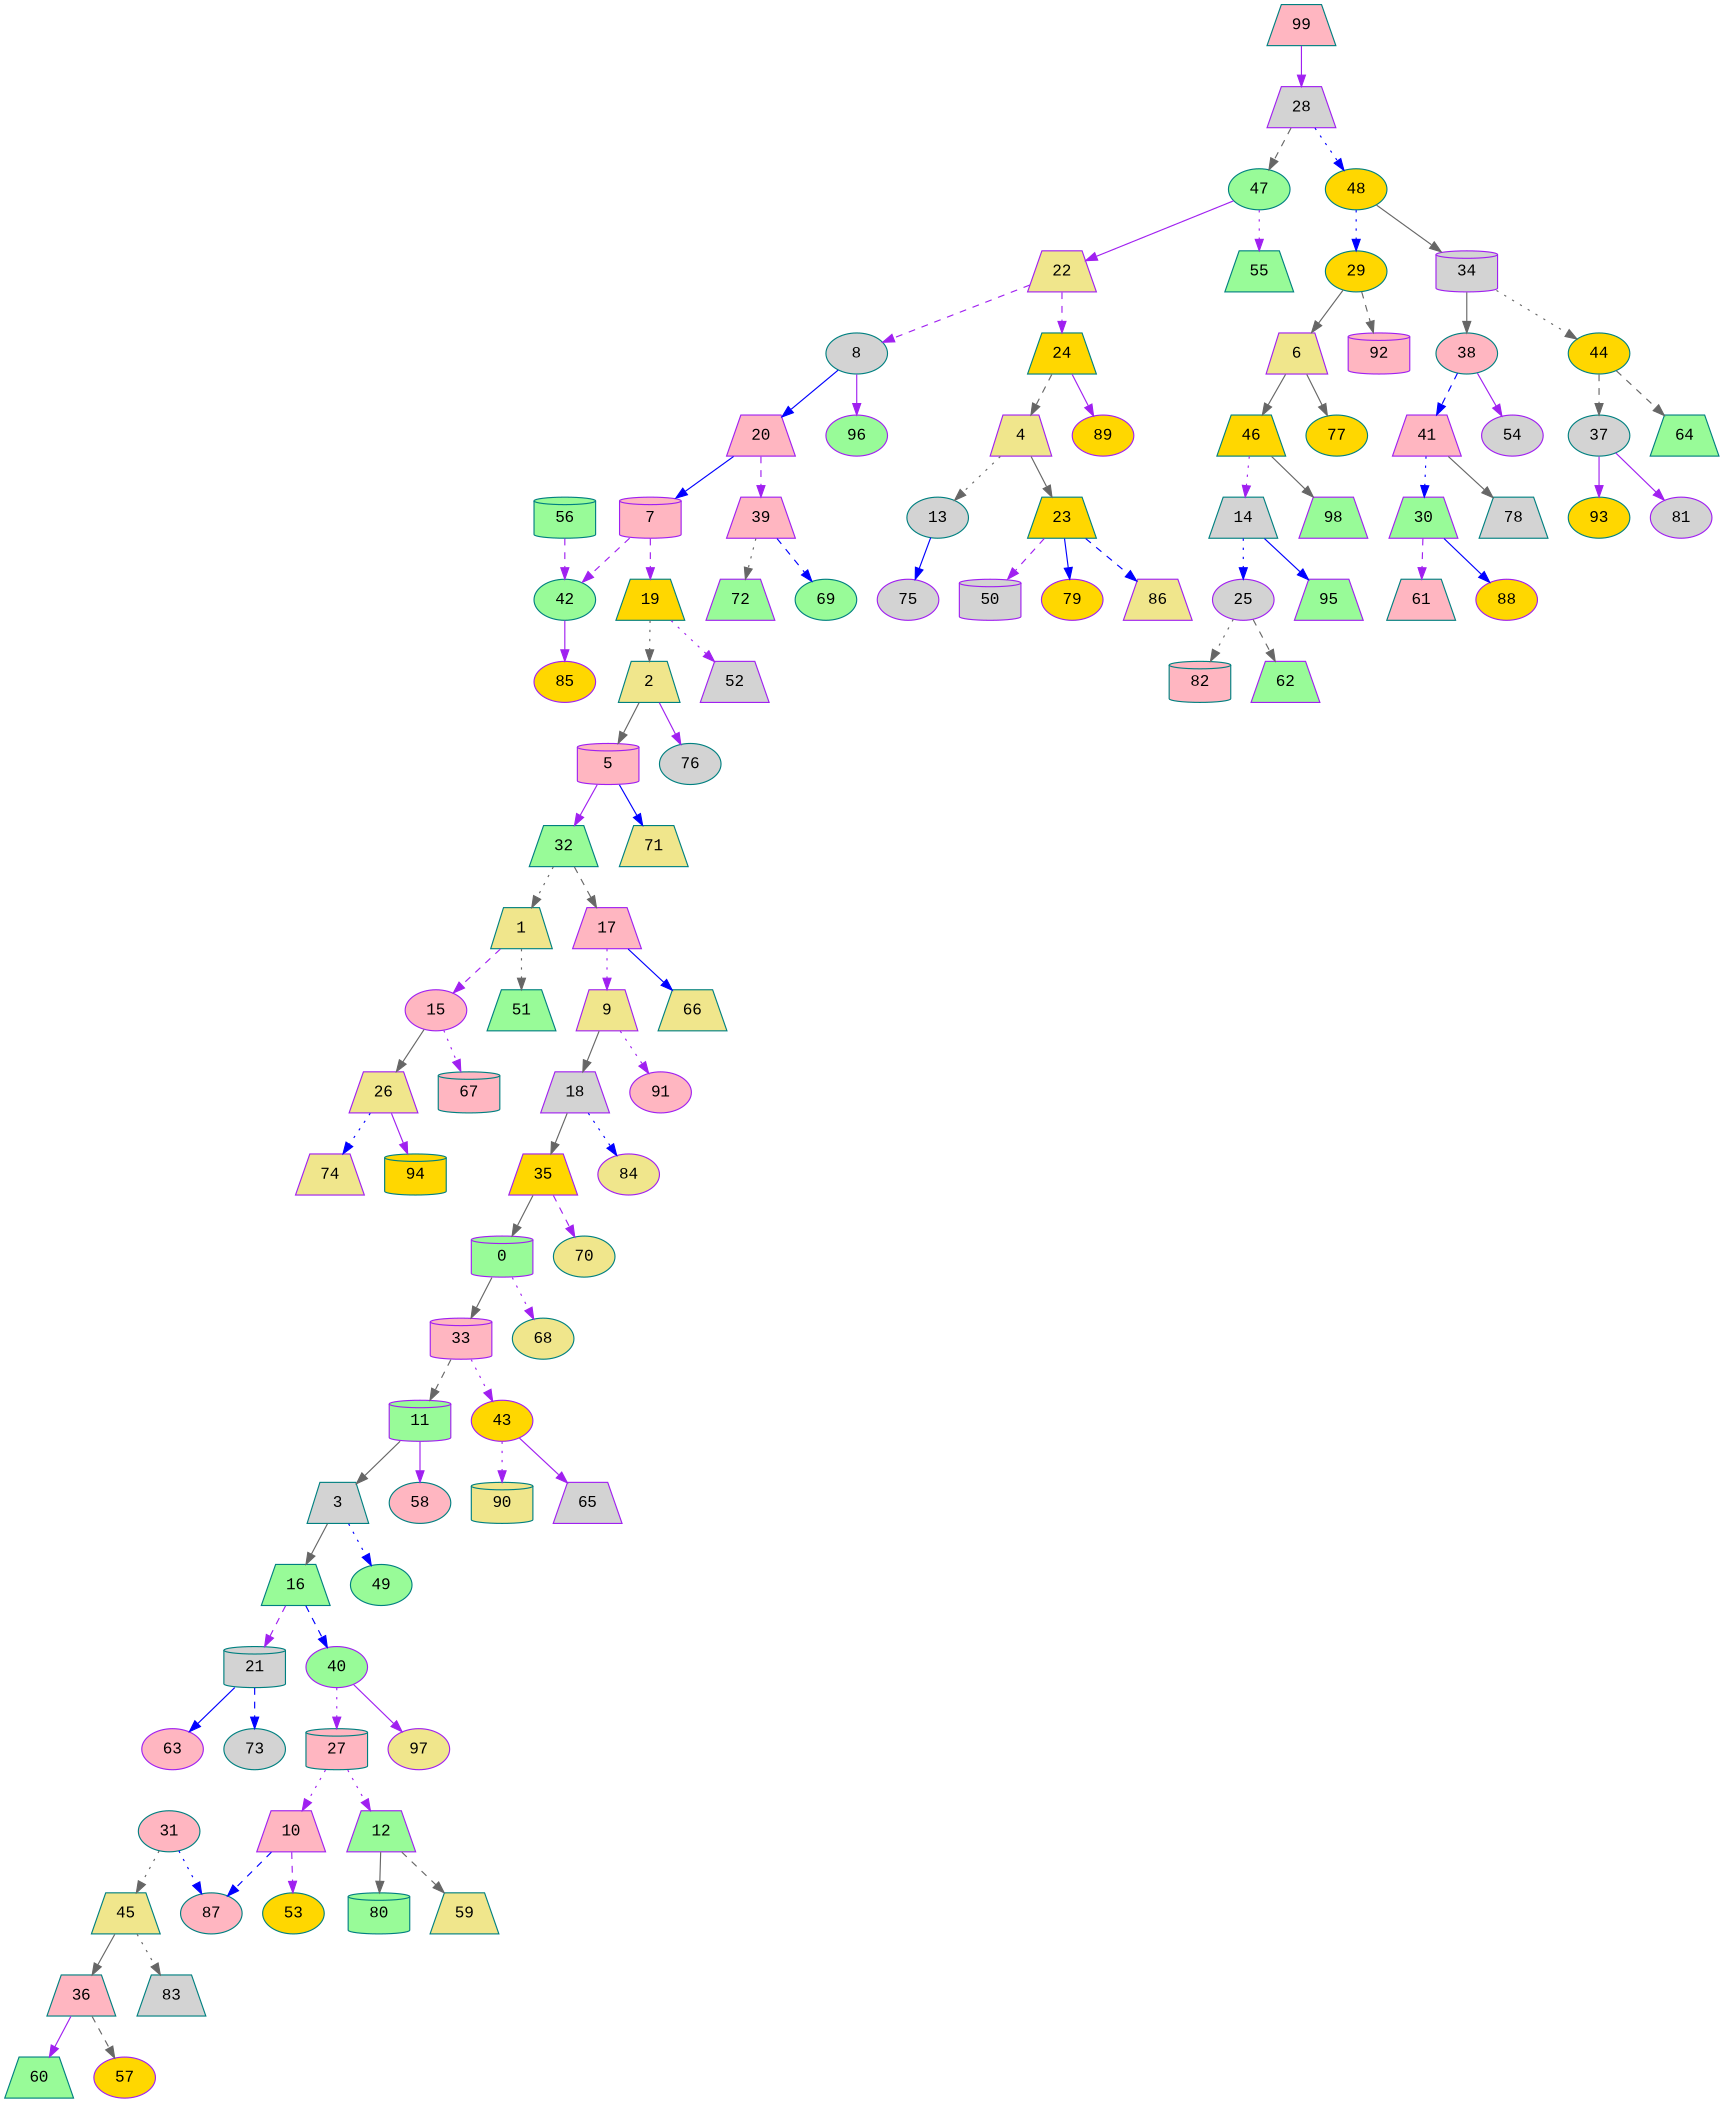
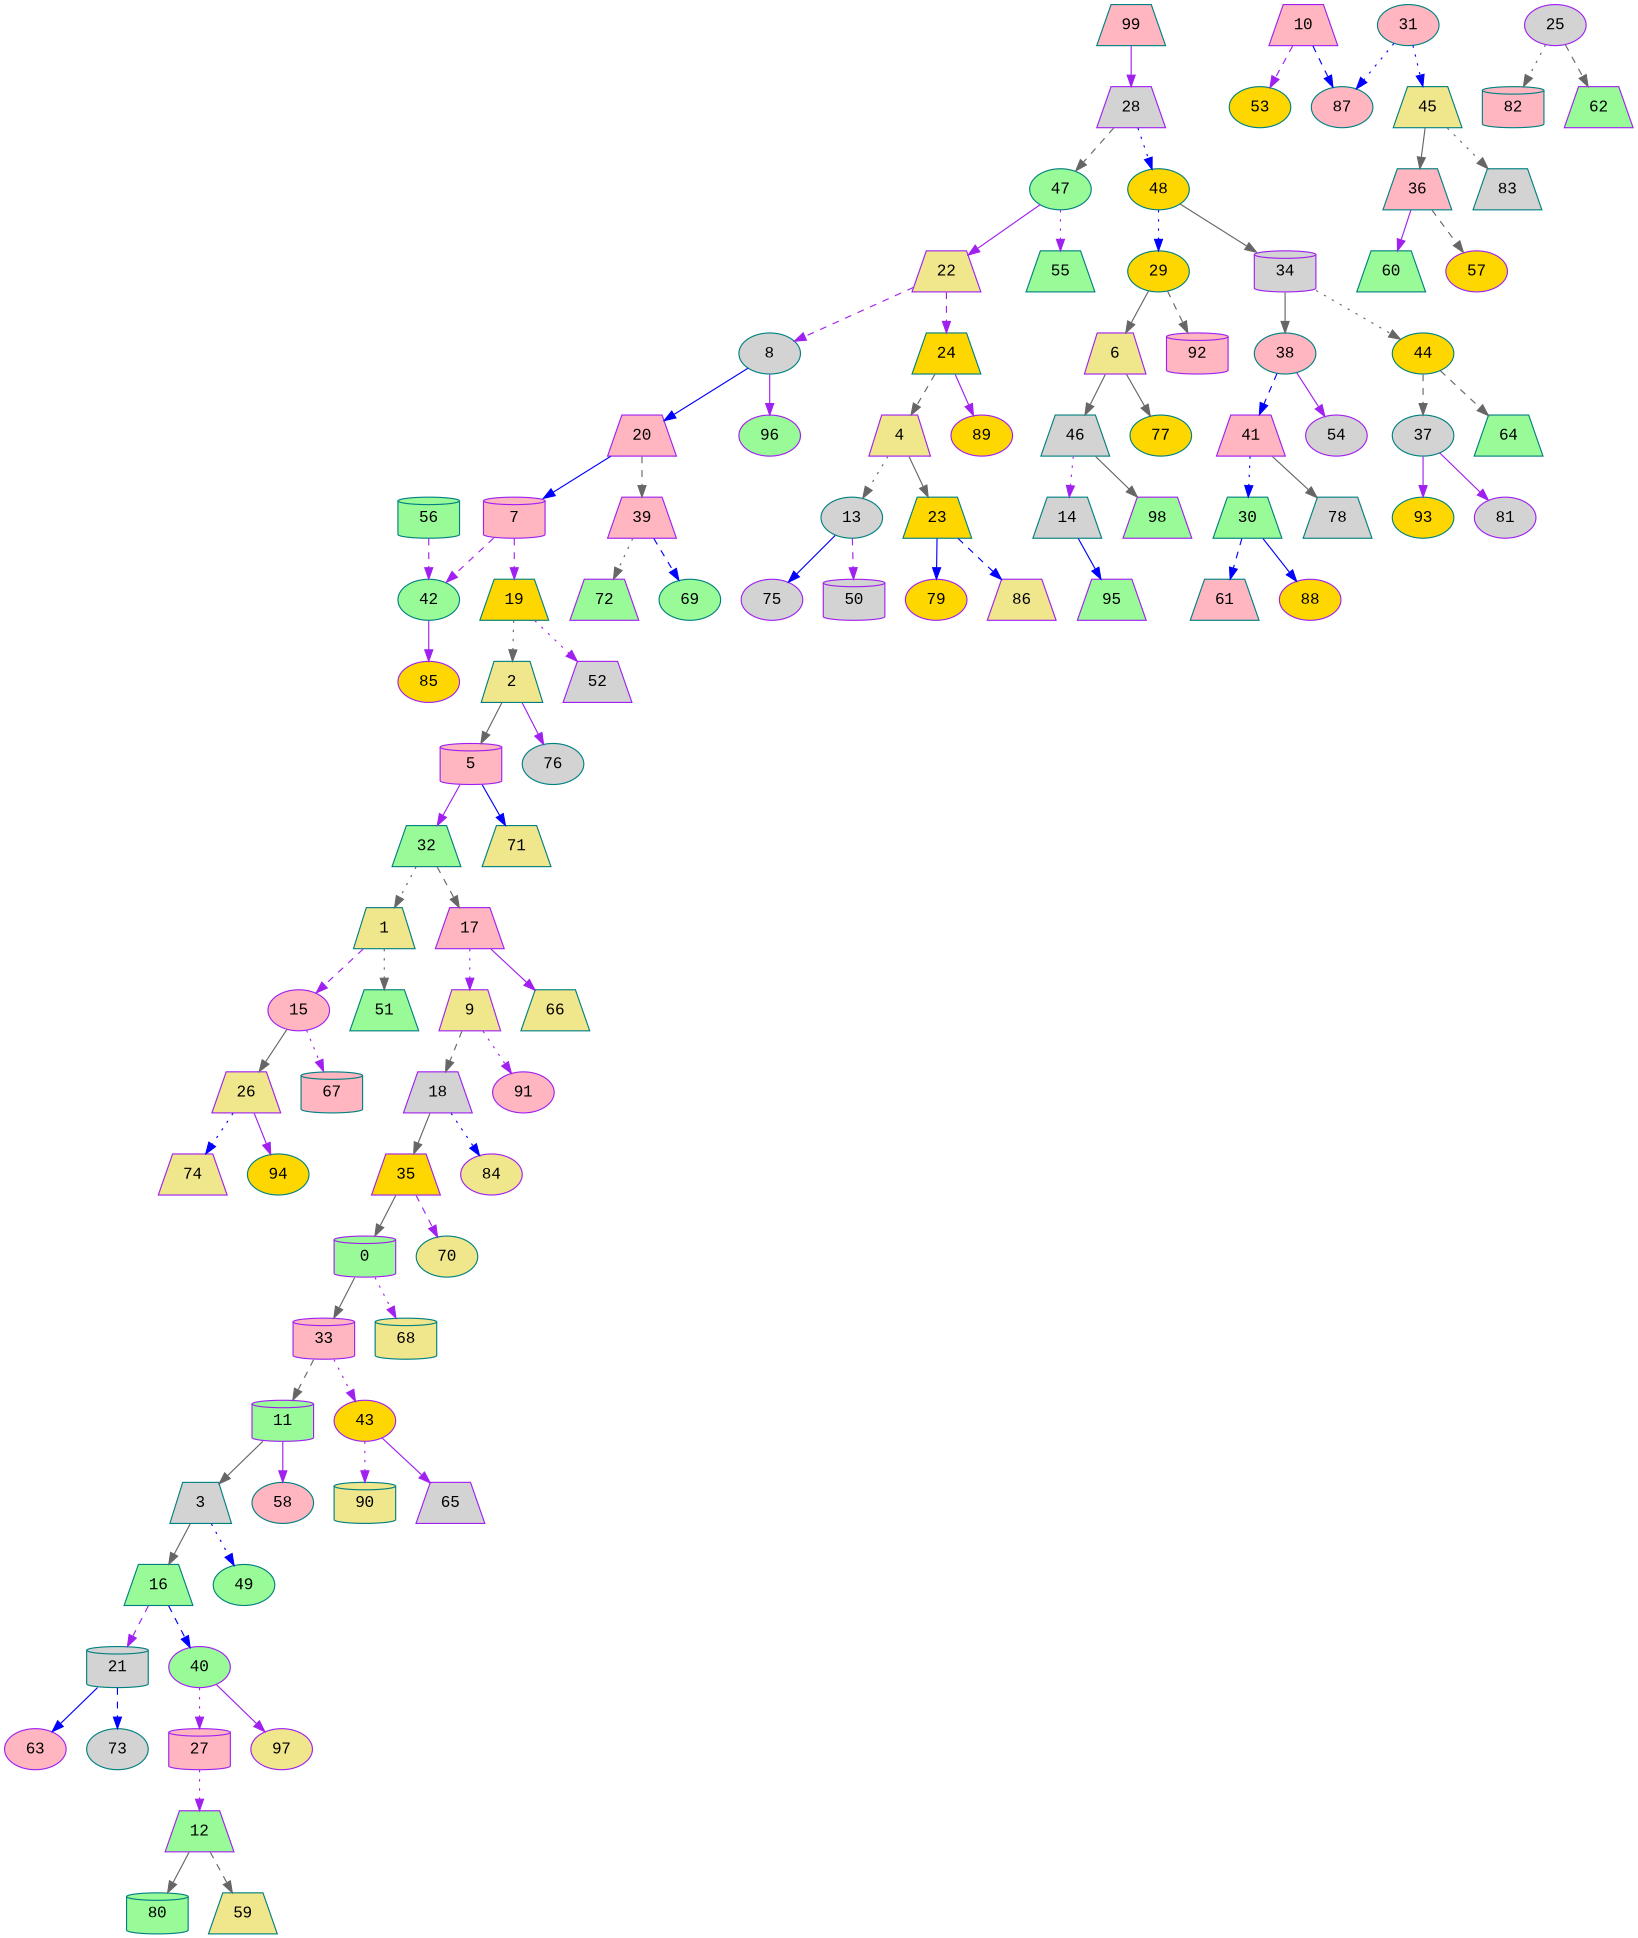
(1251, 436) -> (1075, 436)
(761, 471) -> (642, 471)
(1423, 518) -> (1247, 518)
(1243, 553) -> none
(1422, 553) -> (1238, 553)
(1030, 555) -> (853, 553)
(646, 966) -> (509, 966)
(593, 1046) -> (456, 1046)
(415, 1174) -> (278, 1174)
(543, 1339) -> (406, 1339)
(337, 1749) -> (200, 1749)
(317, 1785) -> none
(150, 1867) -> (1417, 60)
